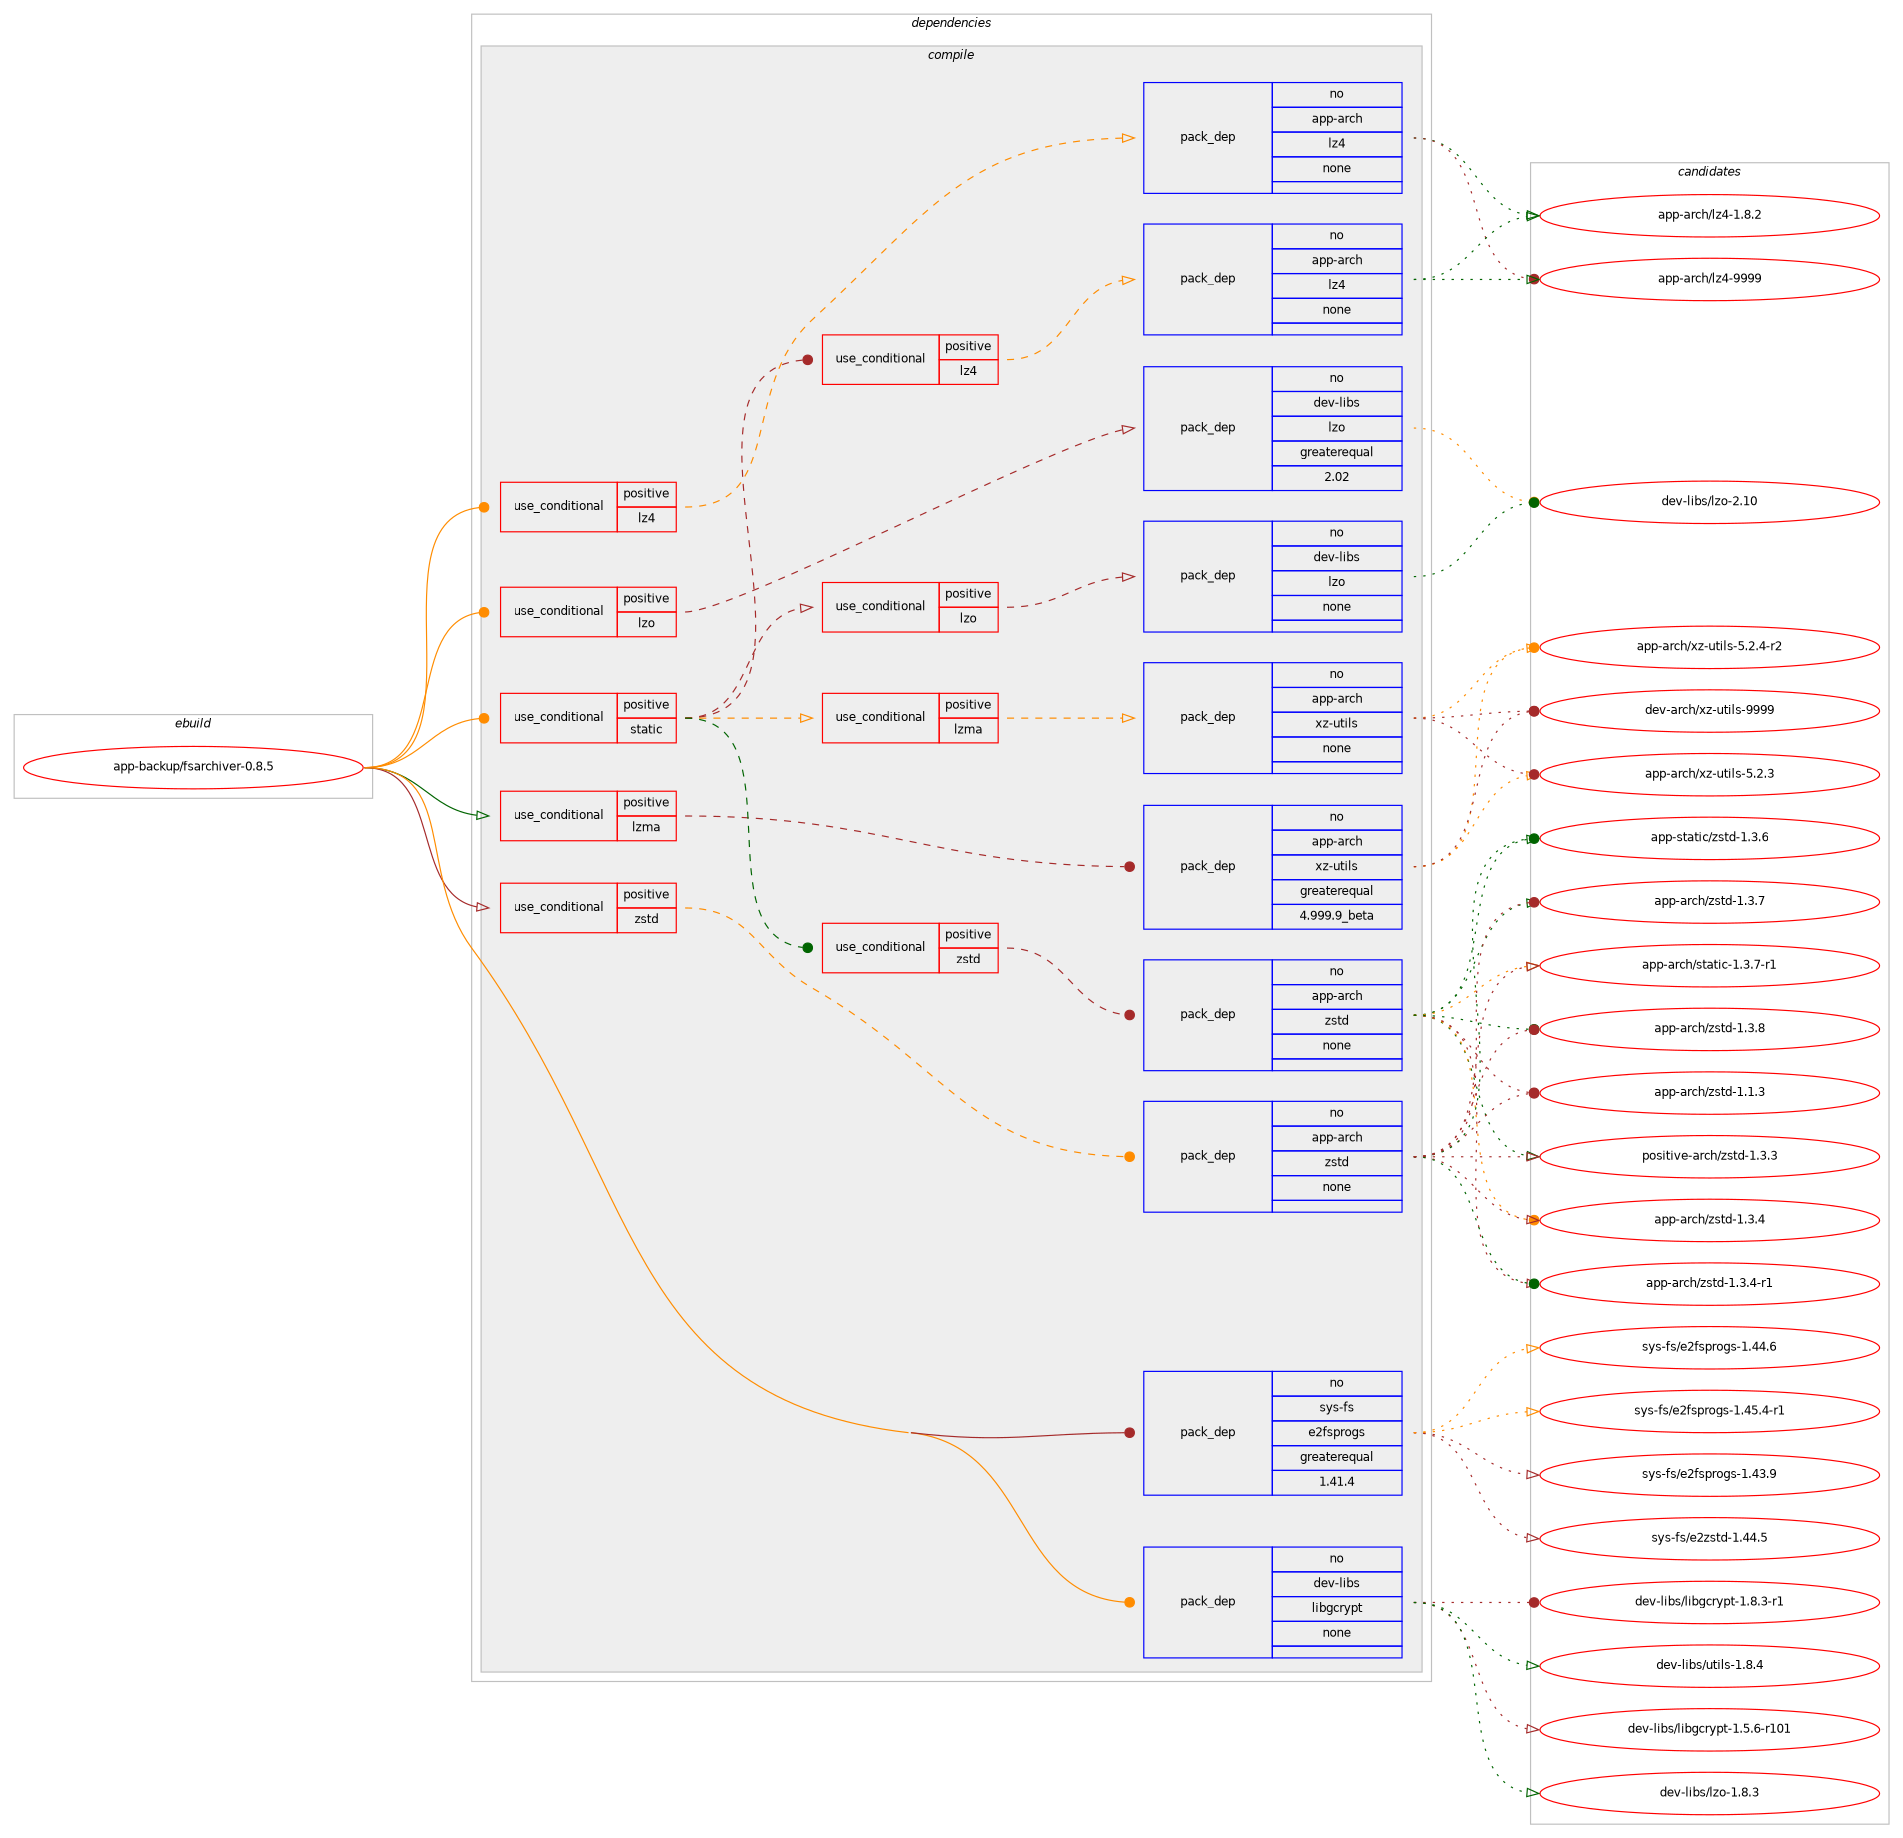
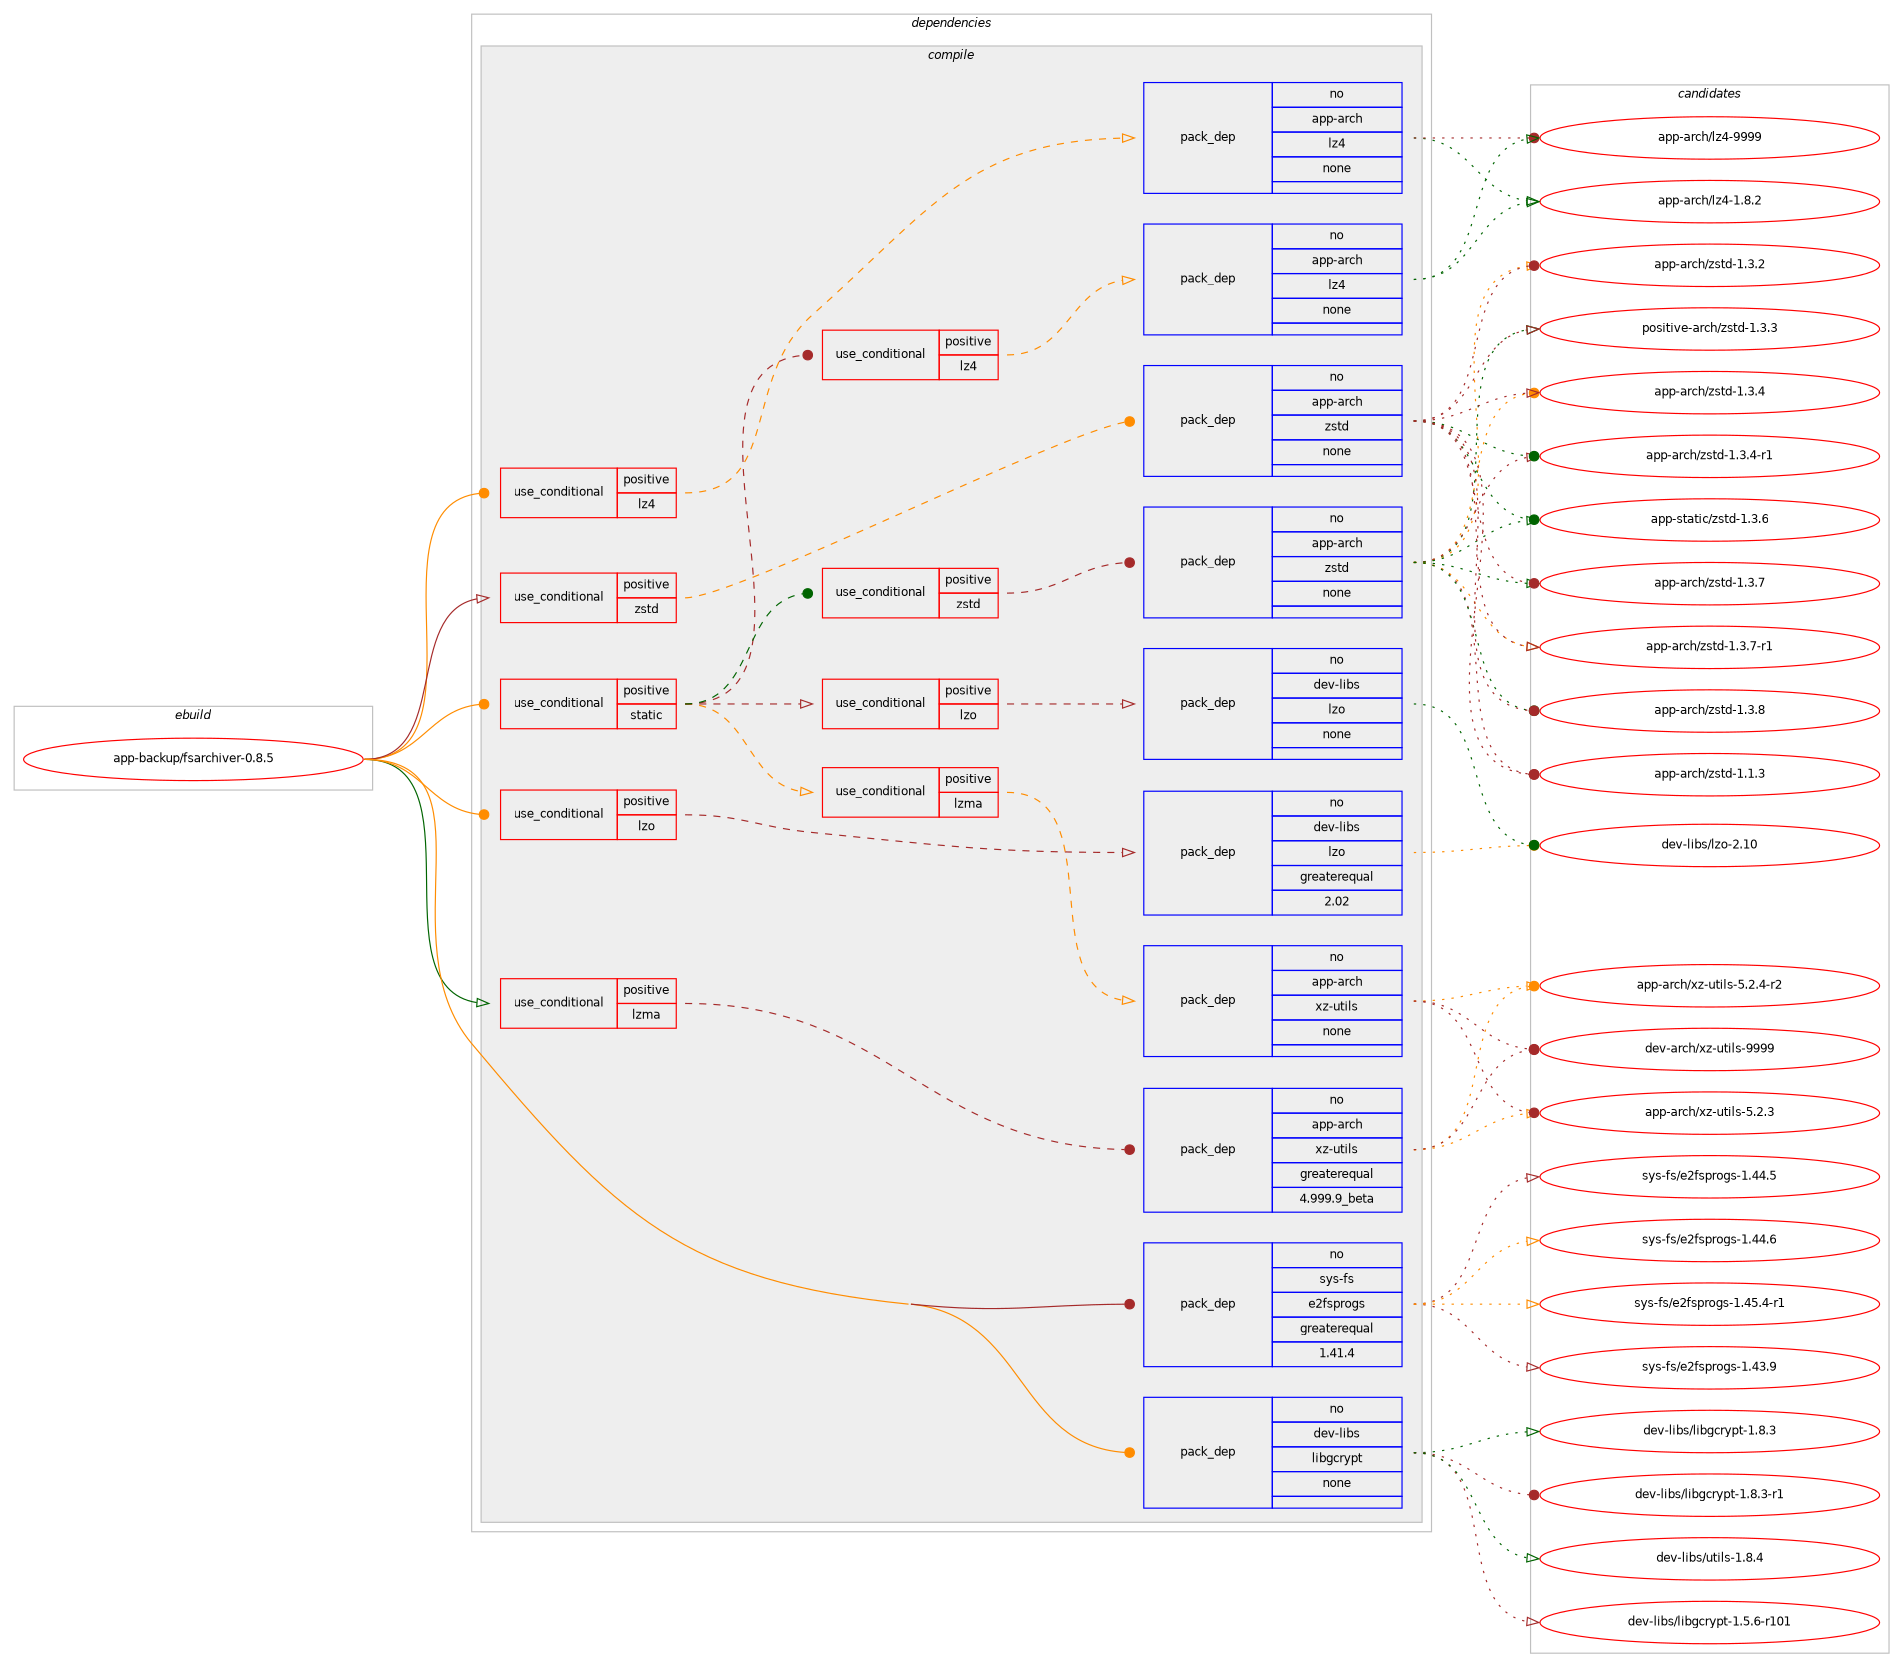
none -> (1710, 265)
(1710, 966) -> (1710, 647)
(1710, 1539) -> (1710, 1177)
(1710, 1794) -> (1710, 1432)
